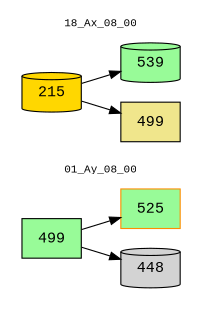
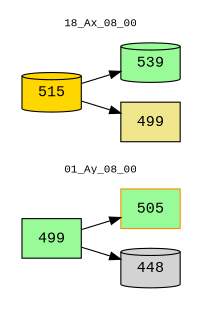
(52, 92) -> (52, 92)
(151, 209) -> (151, 209)
